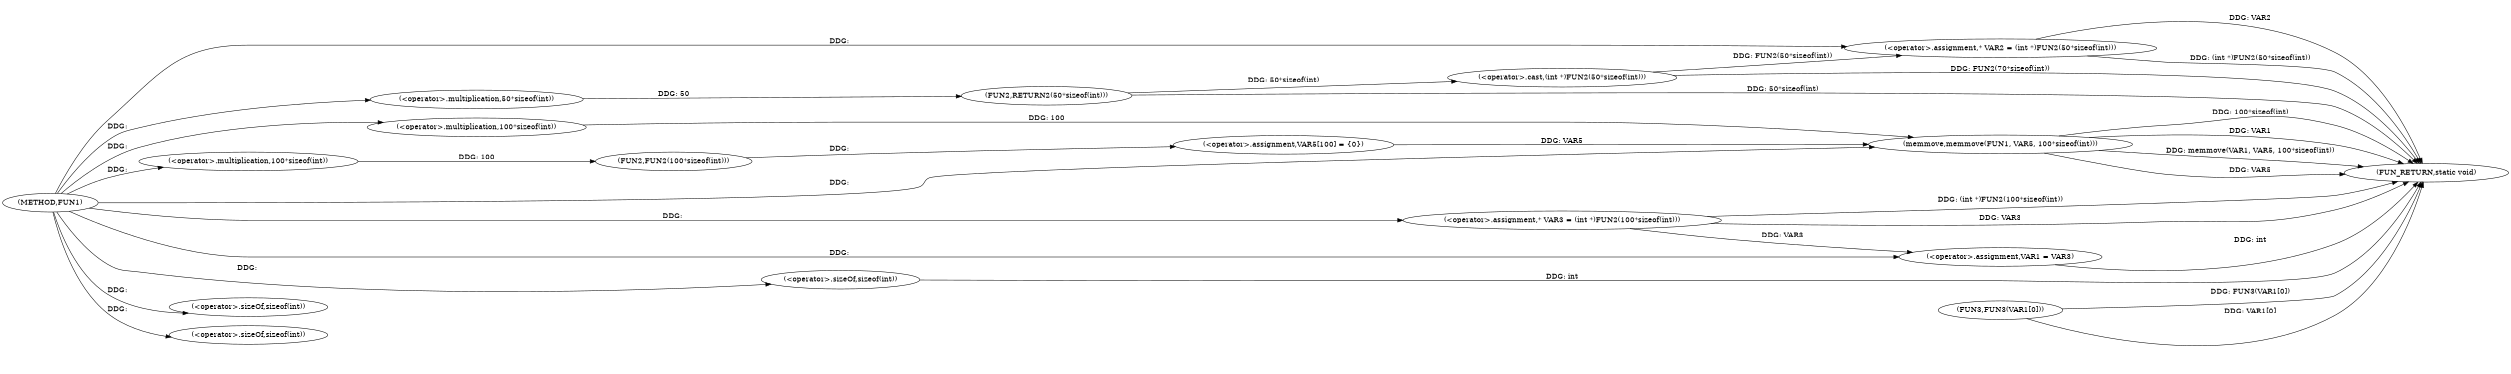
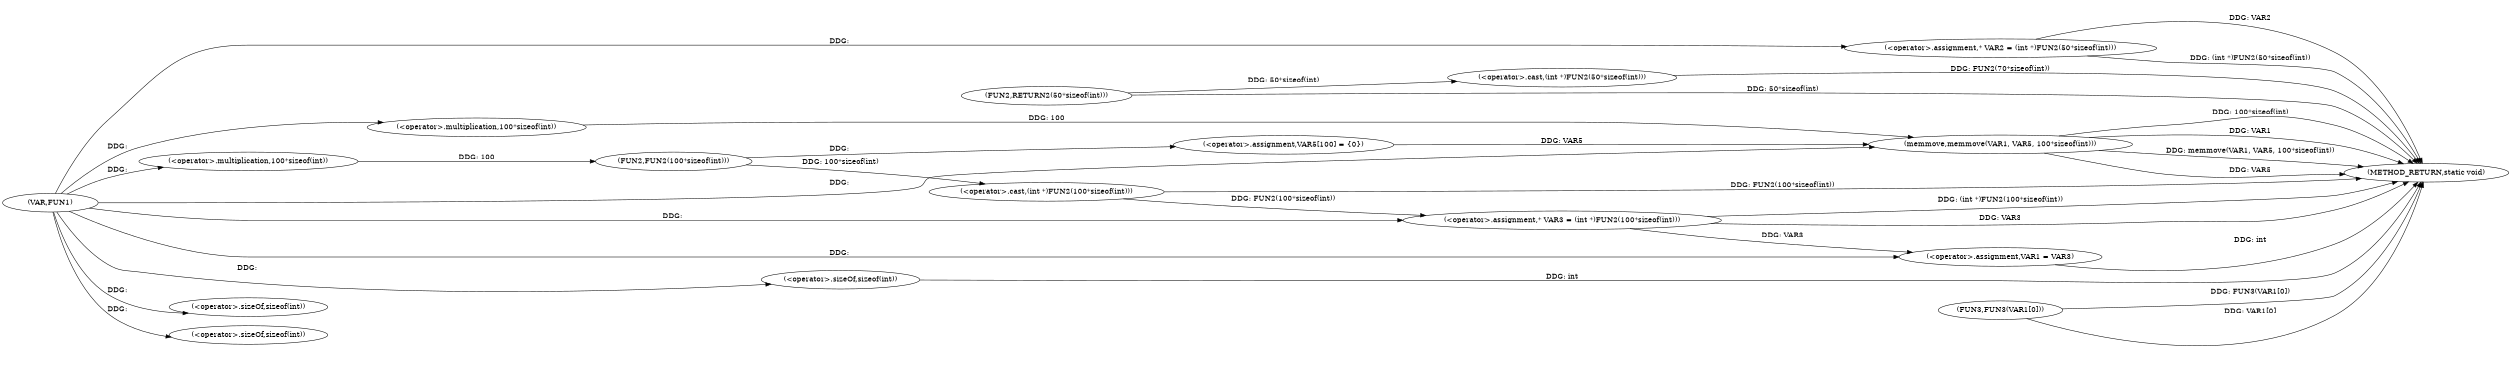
(1775, 64) -> none
(477, 99) -> none
(2000, 144) -> (2000, 144)
(2426, 173) -> (2426, 173)
none -> (1047, 192)
(50, 203) -> (50, 203)
